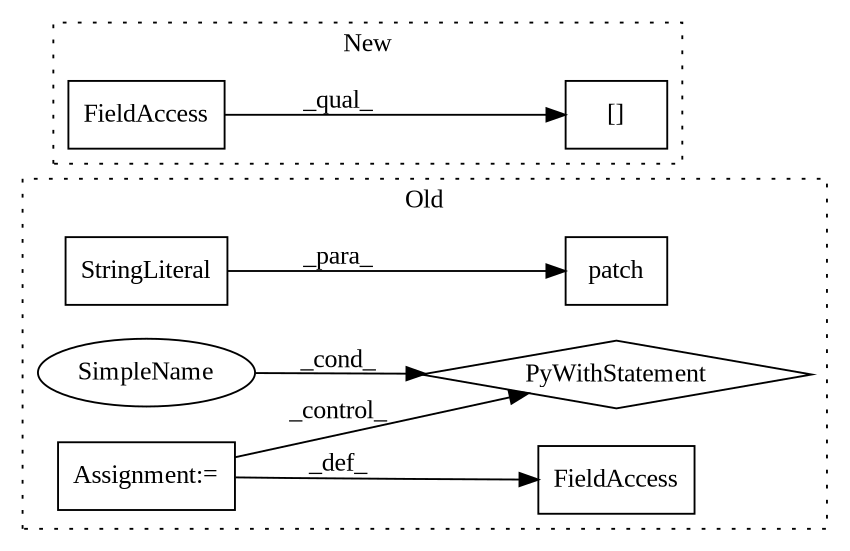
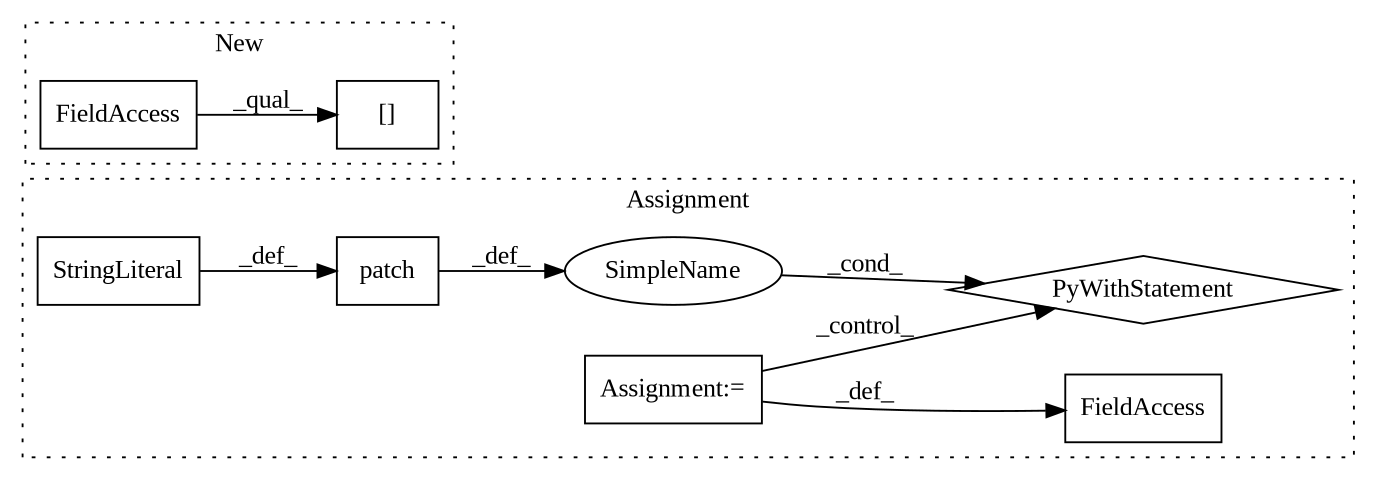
(425, 200) -> (688, 200)
(338, 257) -> (268, 257)
none -> (492, 271)
